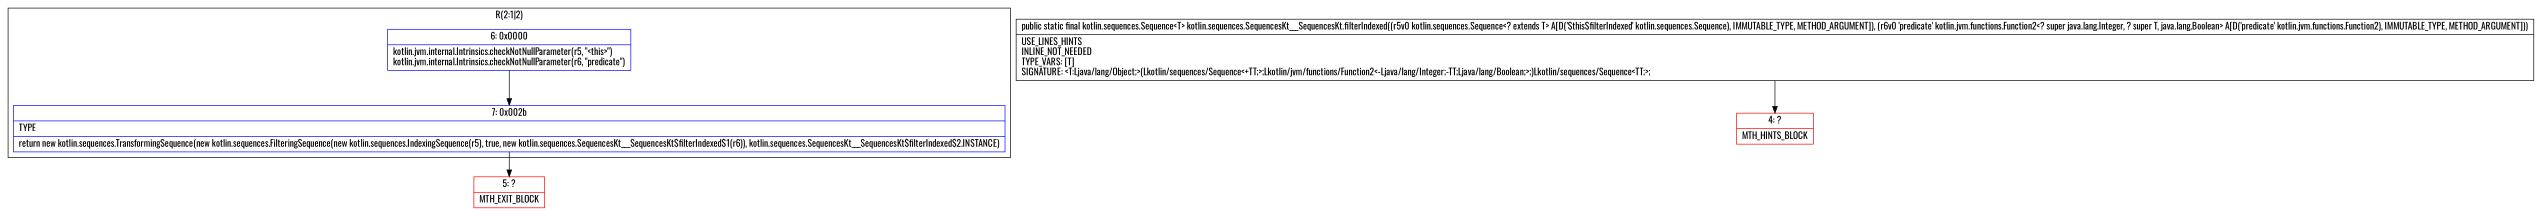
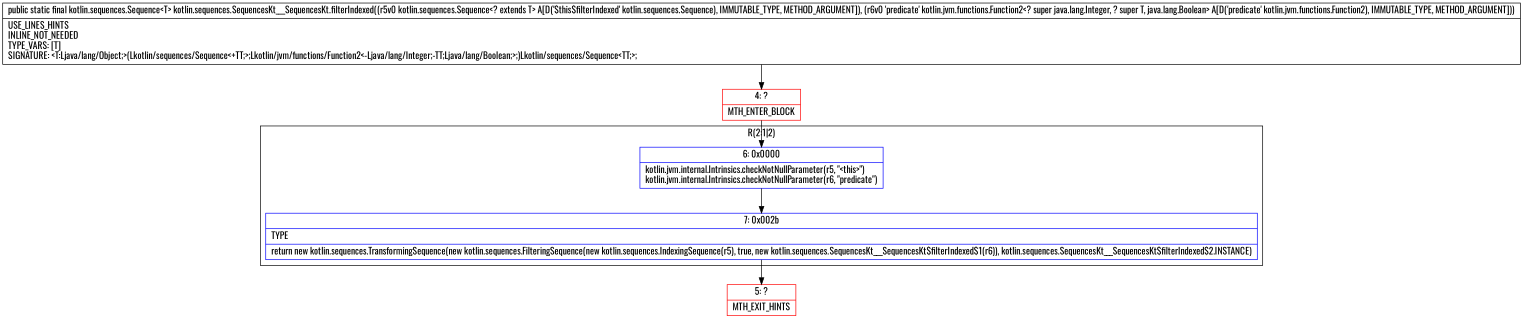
none -> (762, 130)
(1775, 136) -> (762, 112)
(509, 200) -> (762, 308)
